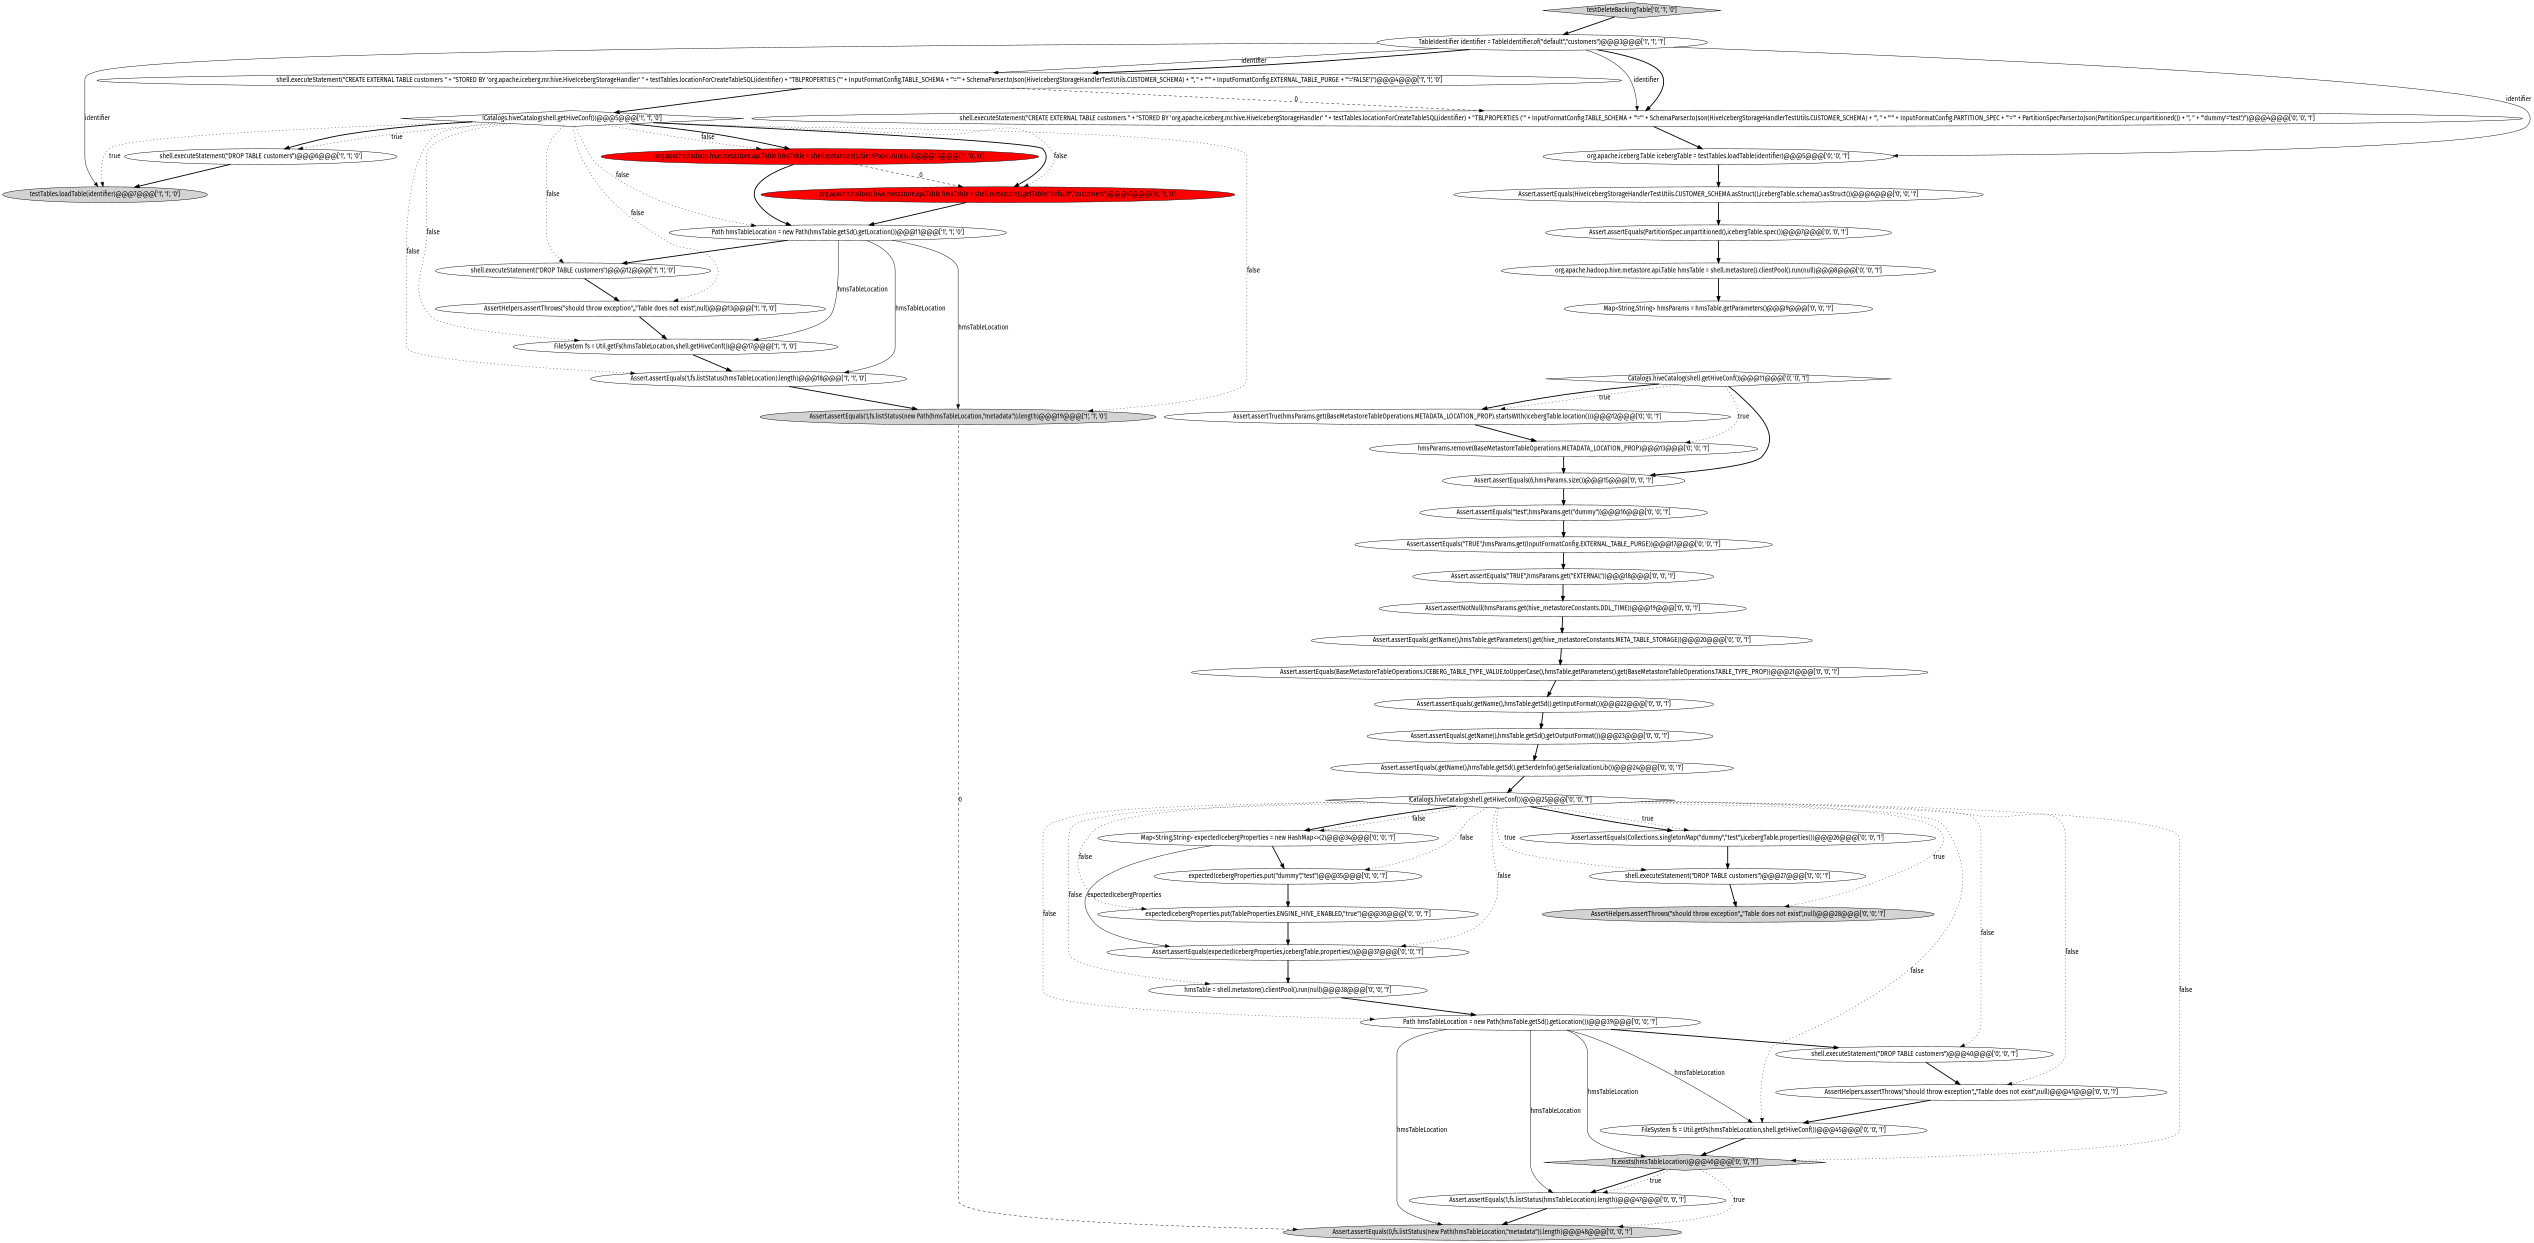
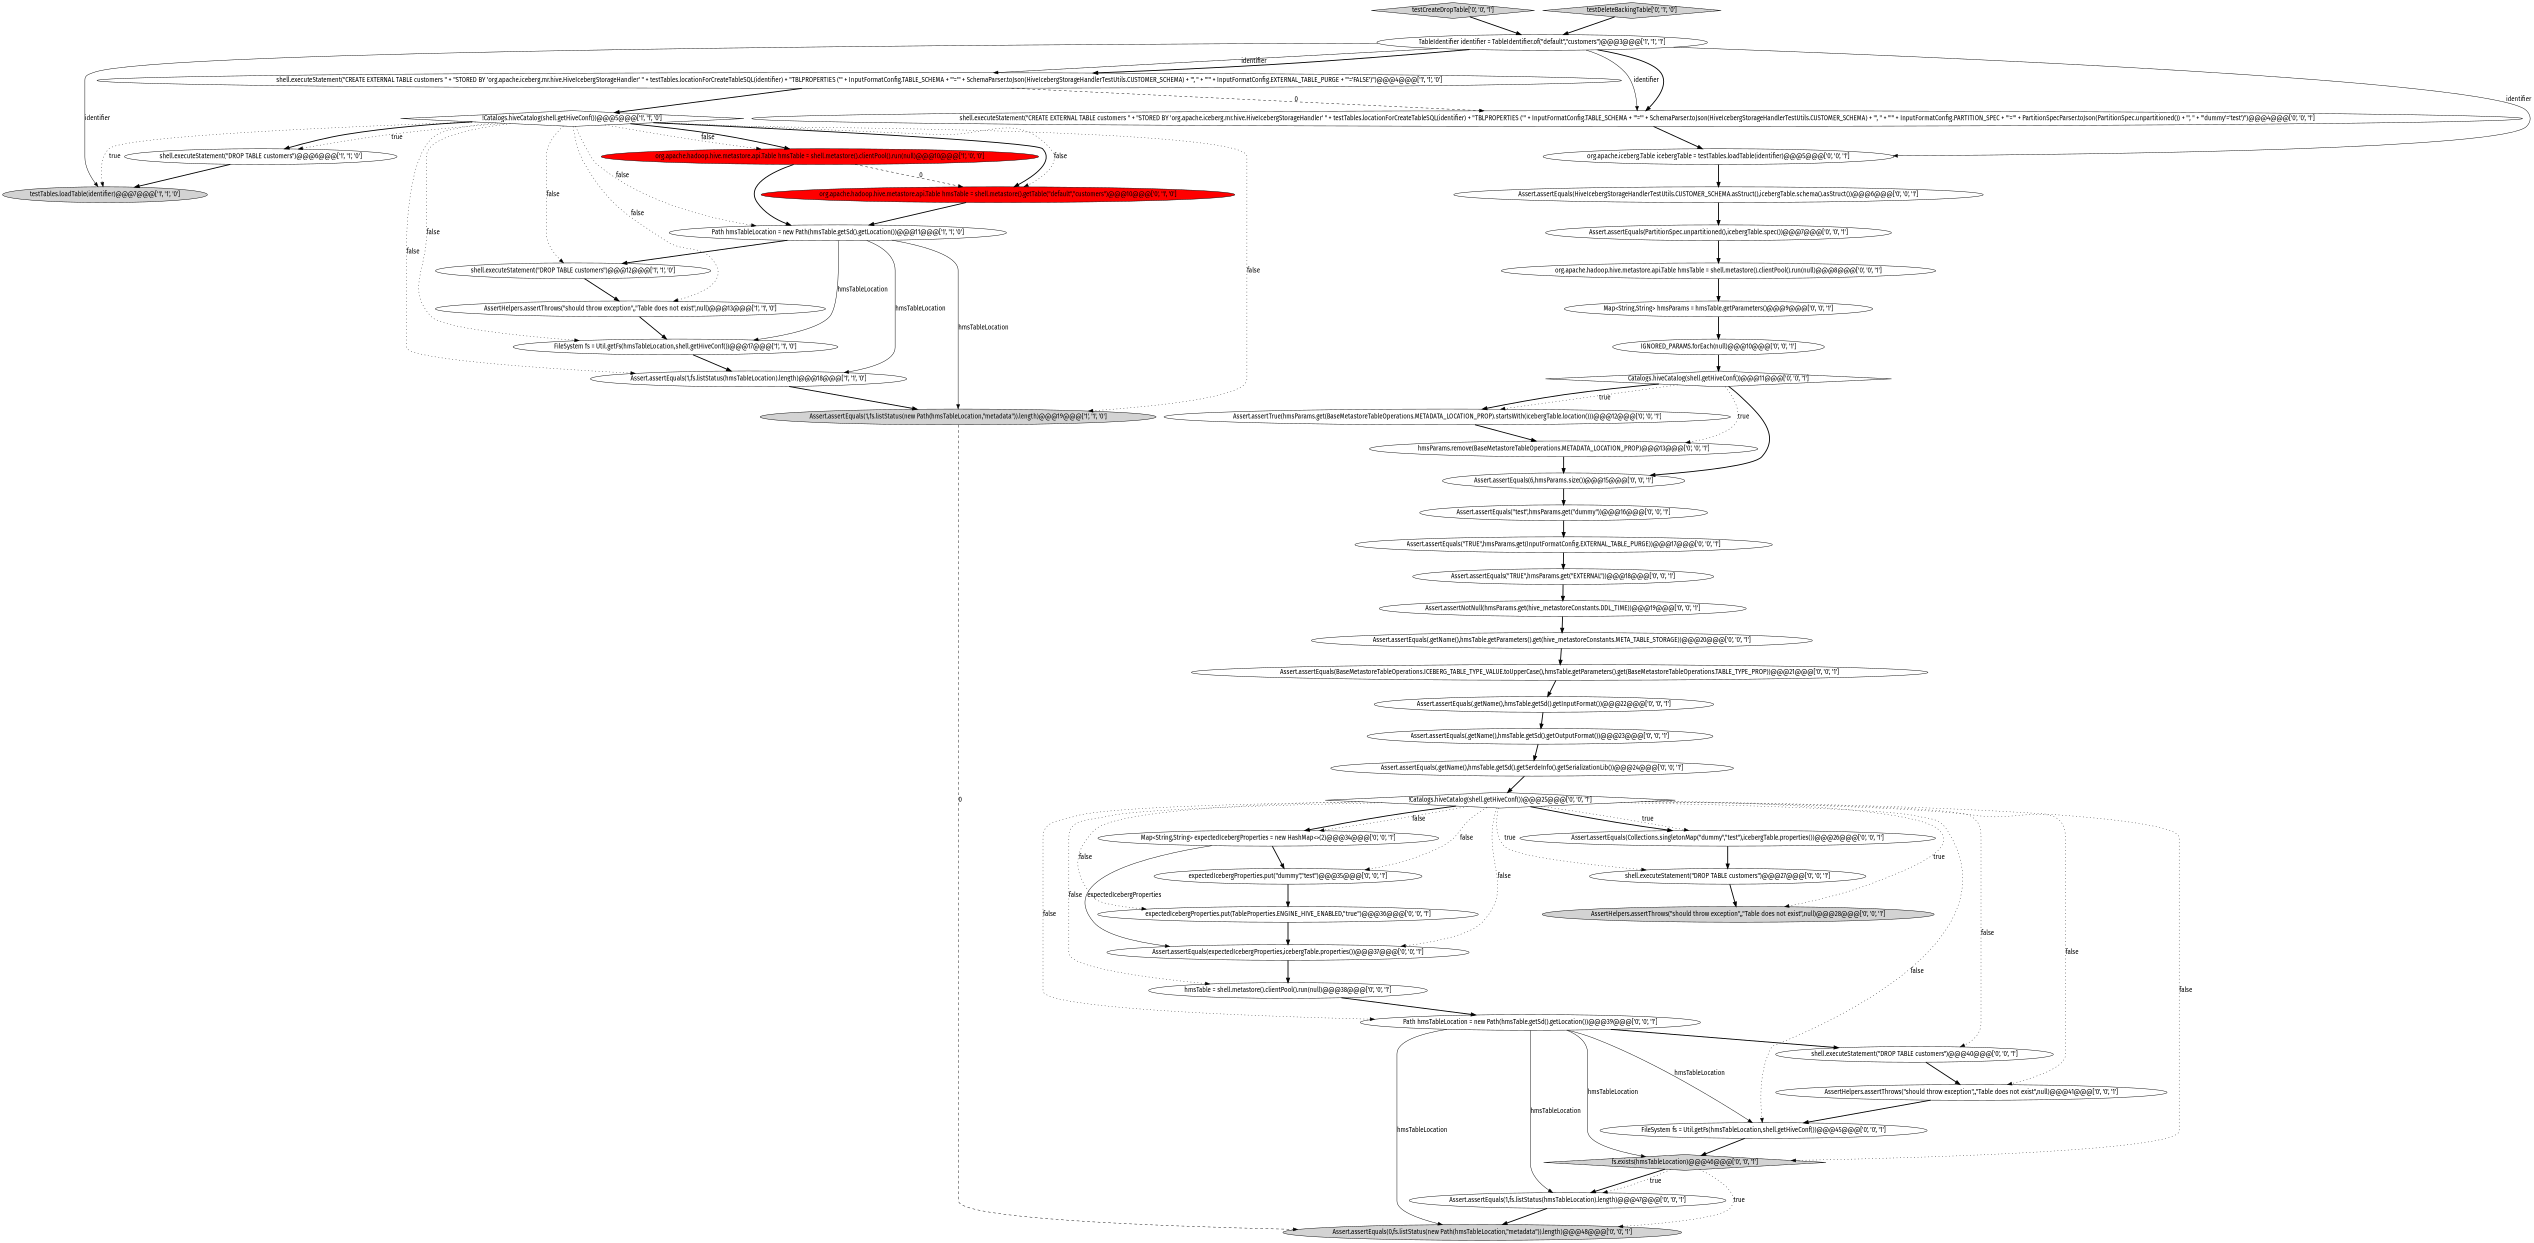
none -> (1453, 10)
none -> (1718, 347)
